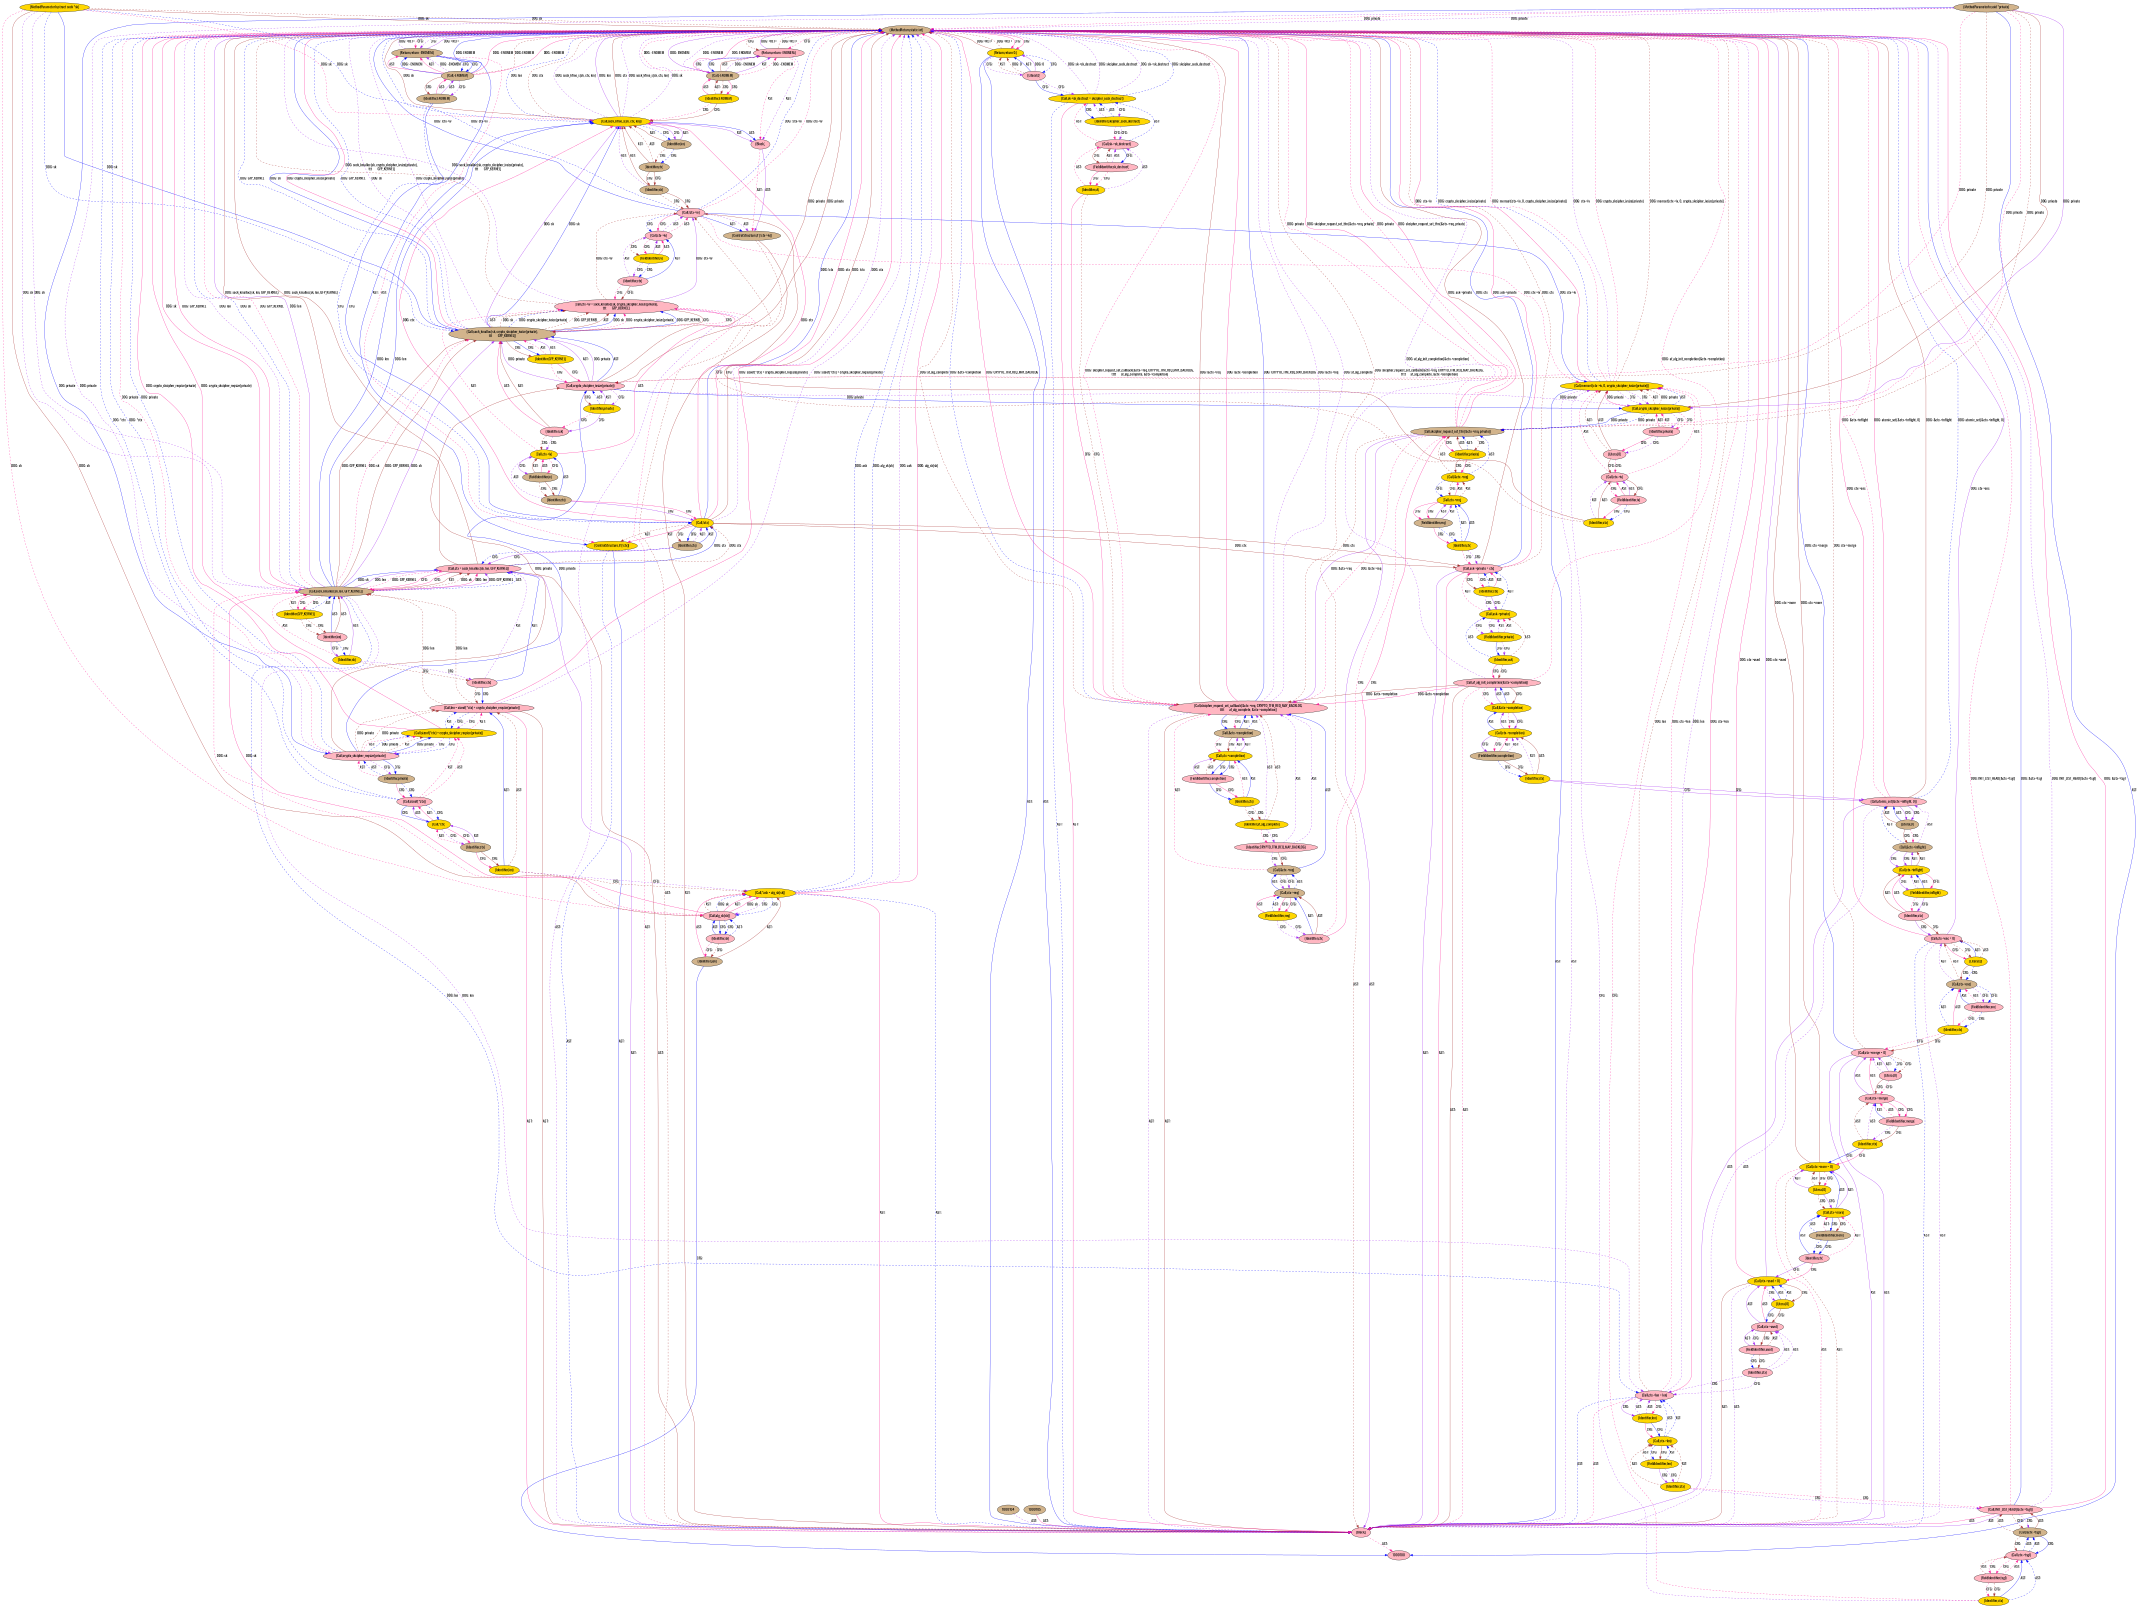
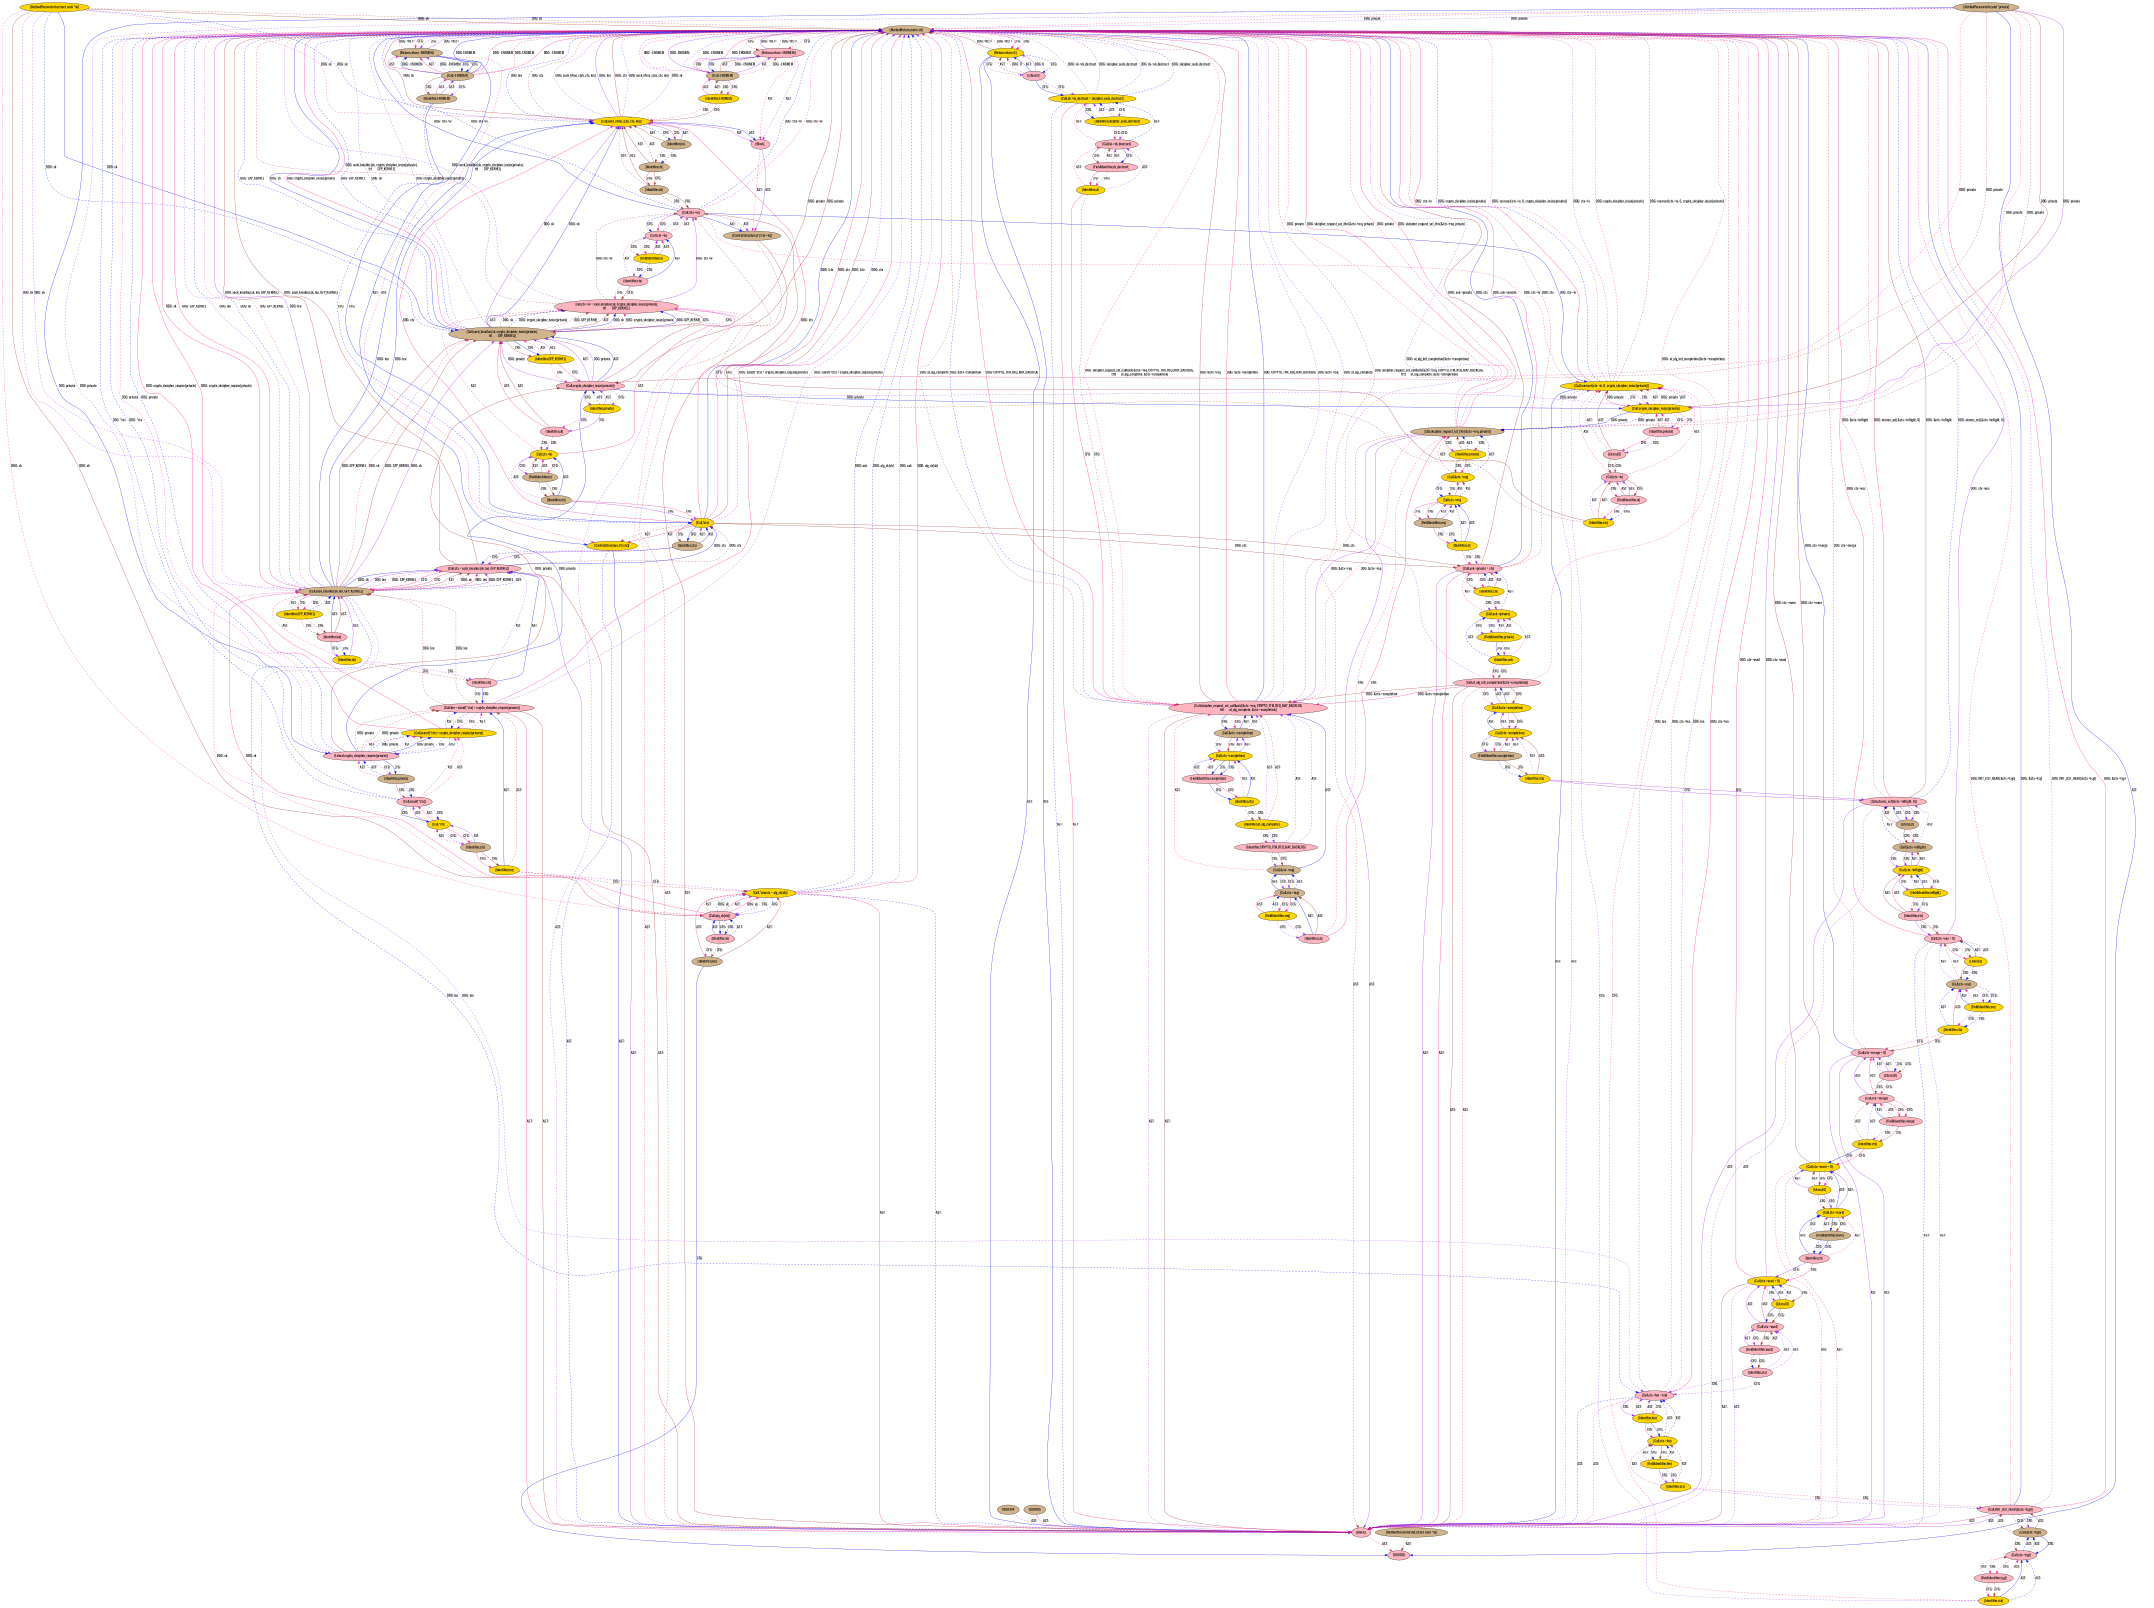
(361, 756) -> (361, 756)
(770, 893) -> (770, 893)
(1984, 1007) -> (1984, 1007)
none -> (1411, 1533)
